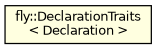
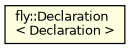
(78, 25) -> (65, 25)
